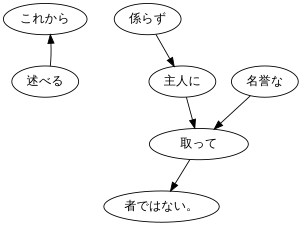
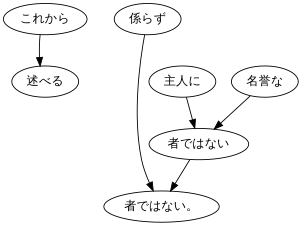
(163, 47) -> (137, 109)
(51, 55) -> (39, 46)
(199, 144) -> (199, 144)
